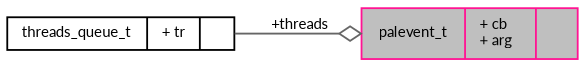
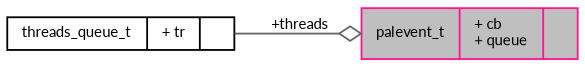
(497, 41) -> (501, 41)
